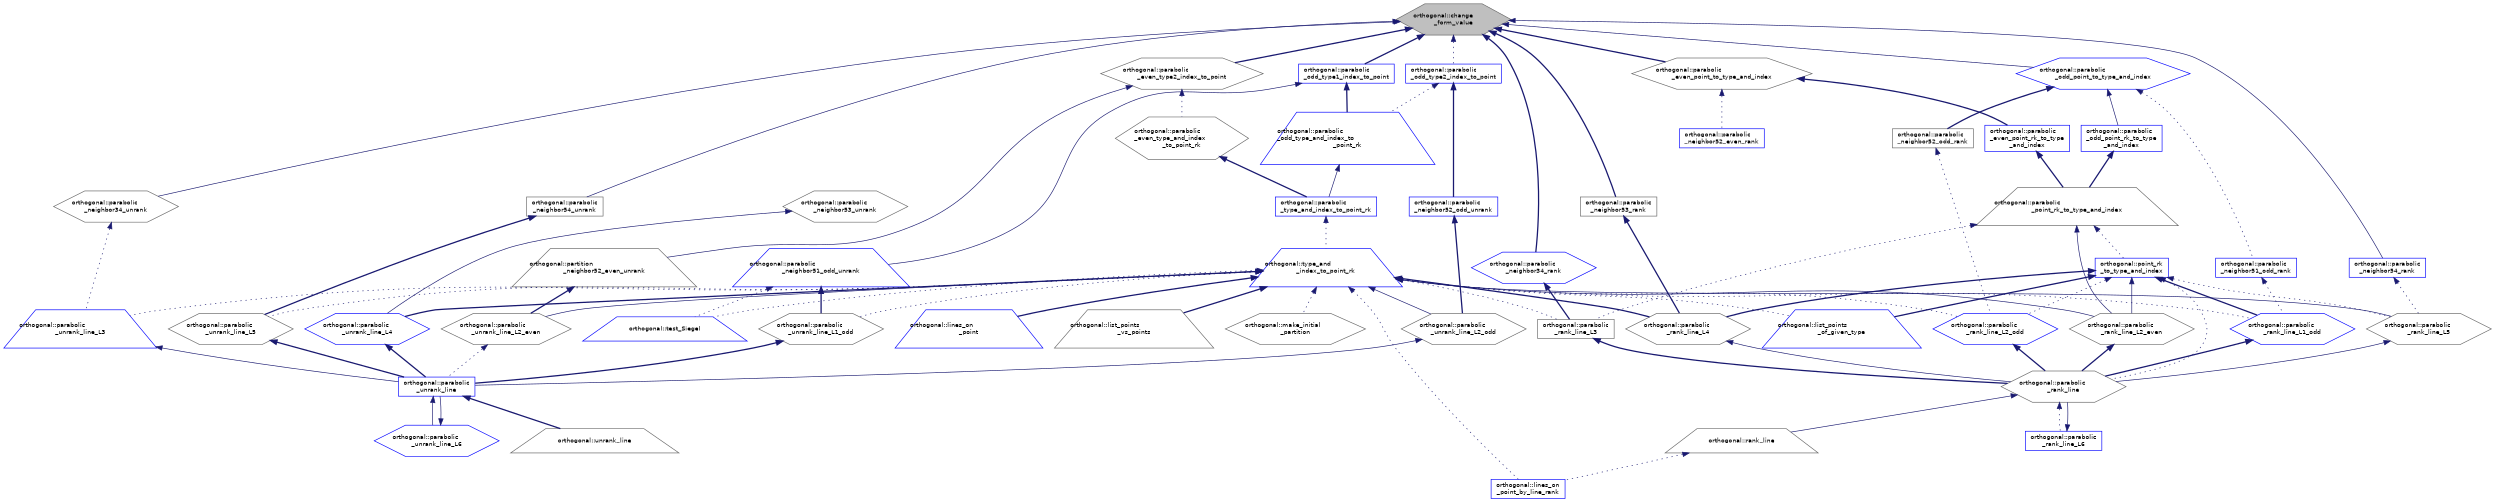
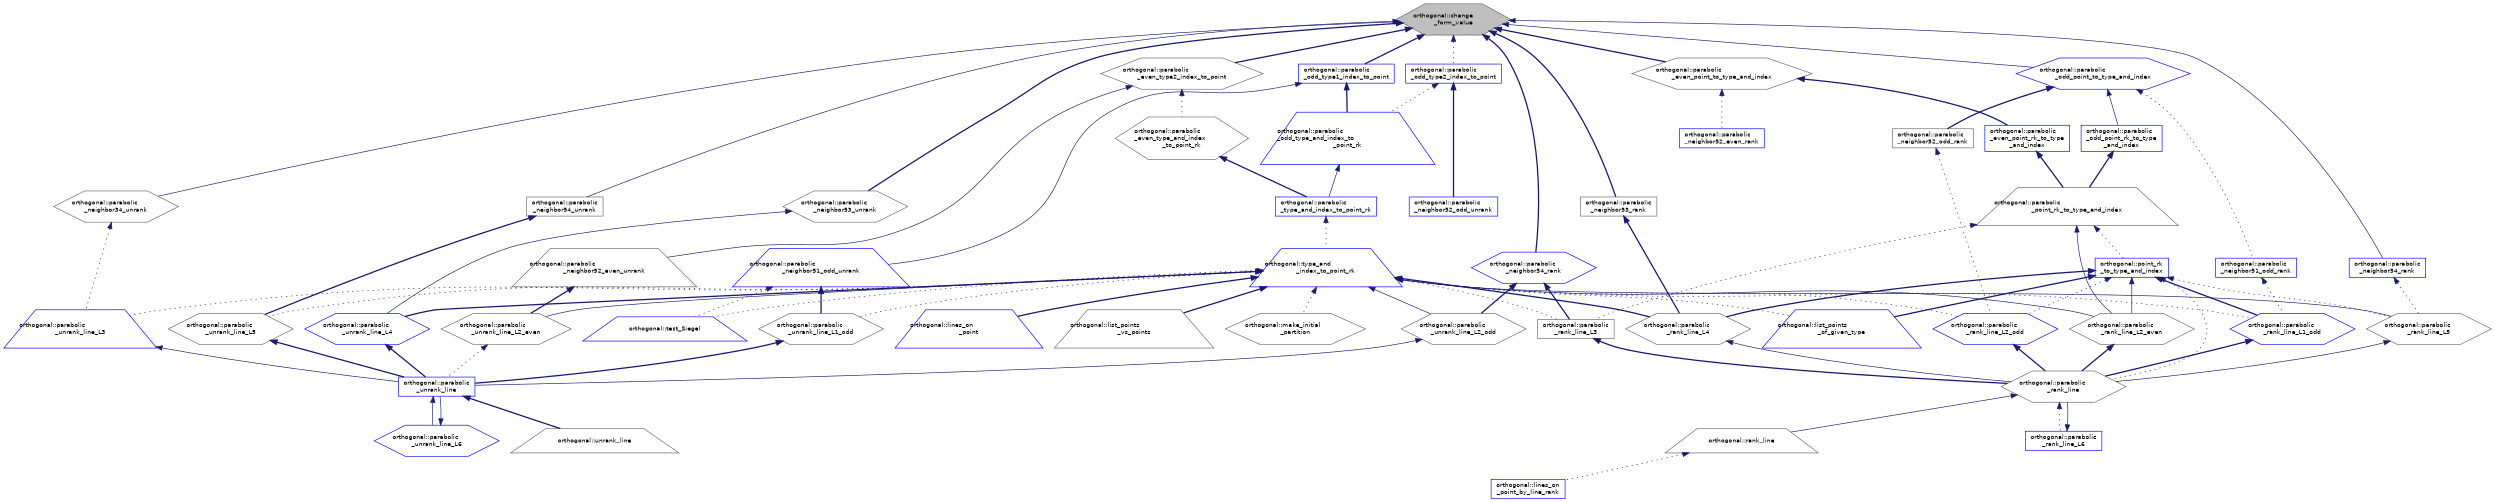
none -> (1115, 53)
(604, 268) -> (604, 268)
(1459, 268) -> (1493, 304)
(1430, 390) -> none
